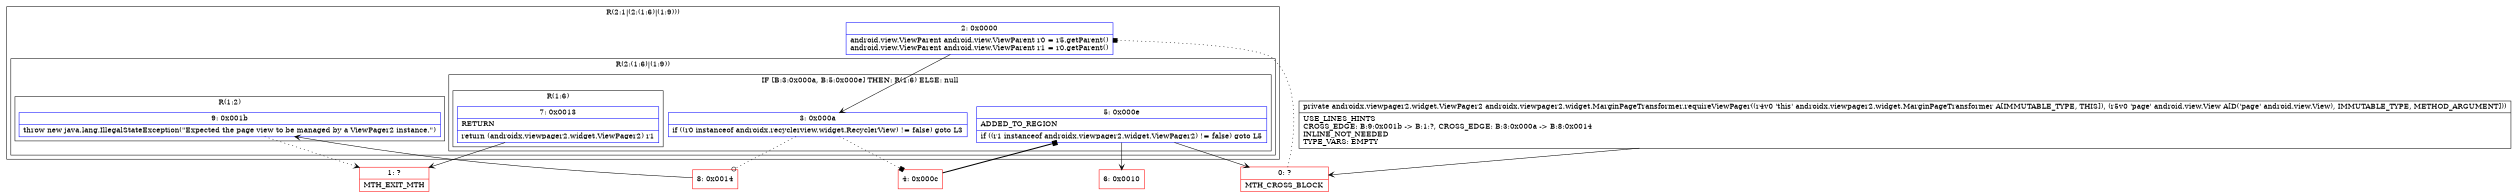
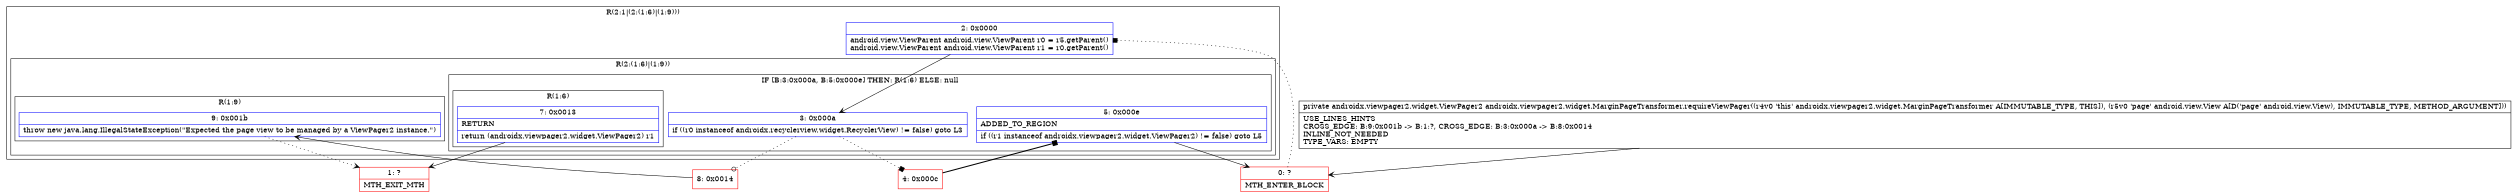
(230, 103) -> (230, 103)
(1122, 179) -> none
(1284, 185) -> (1285, 185)
